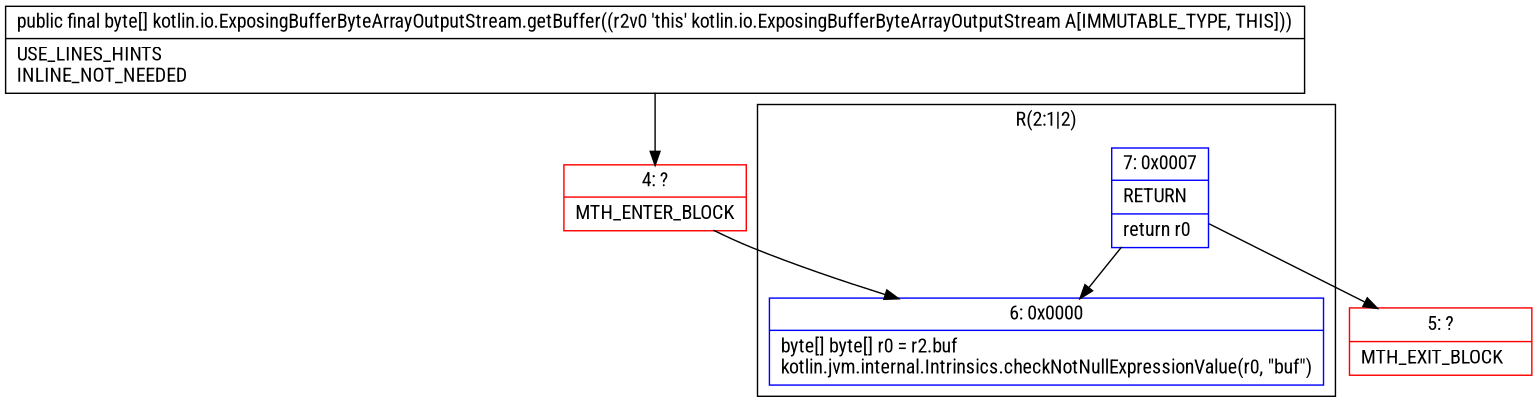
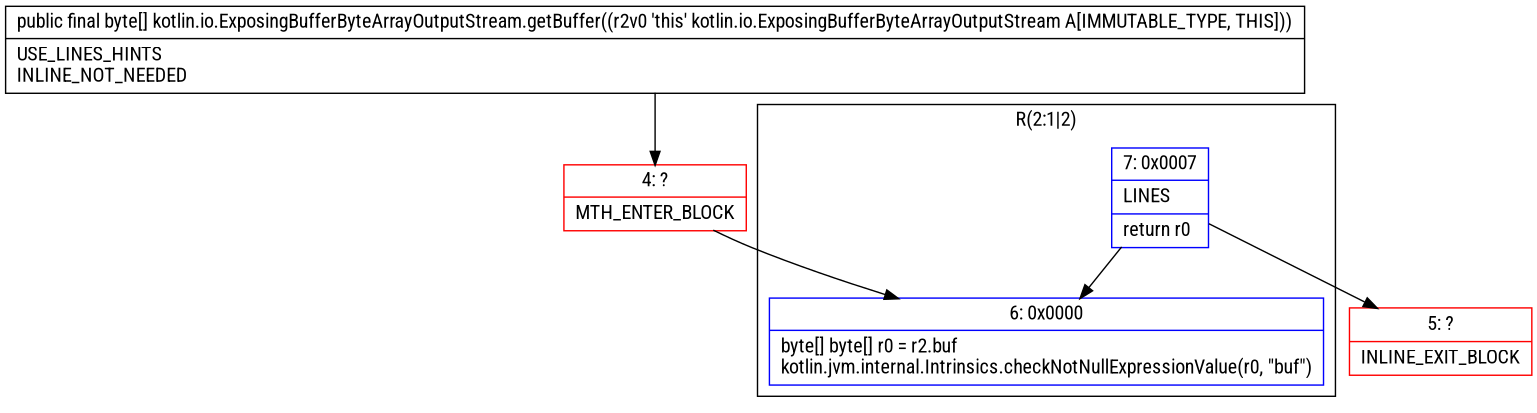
(1155, 196) -> (1147, 196)
(1432, 358) -> (1441, 358)
